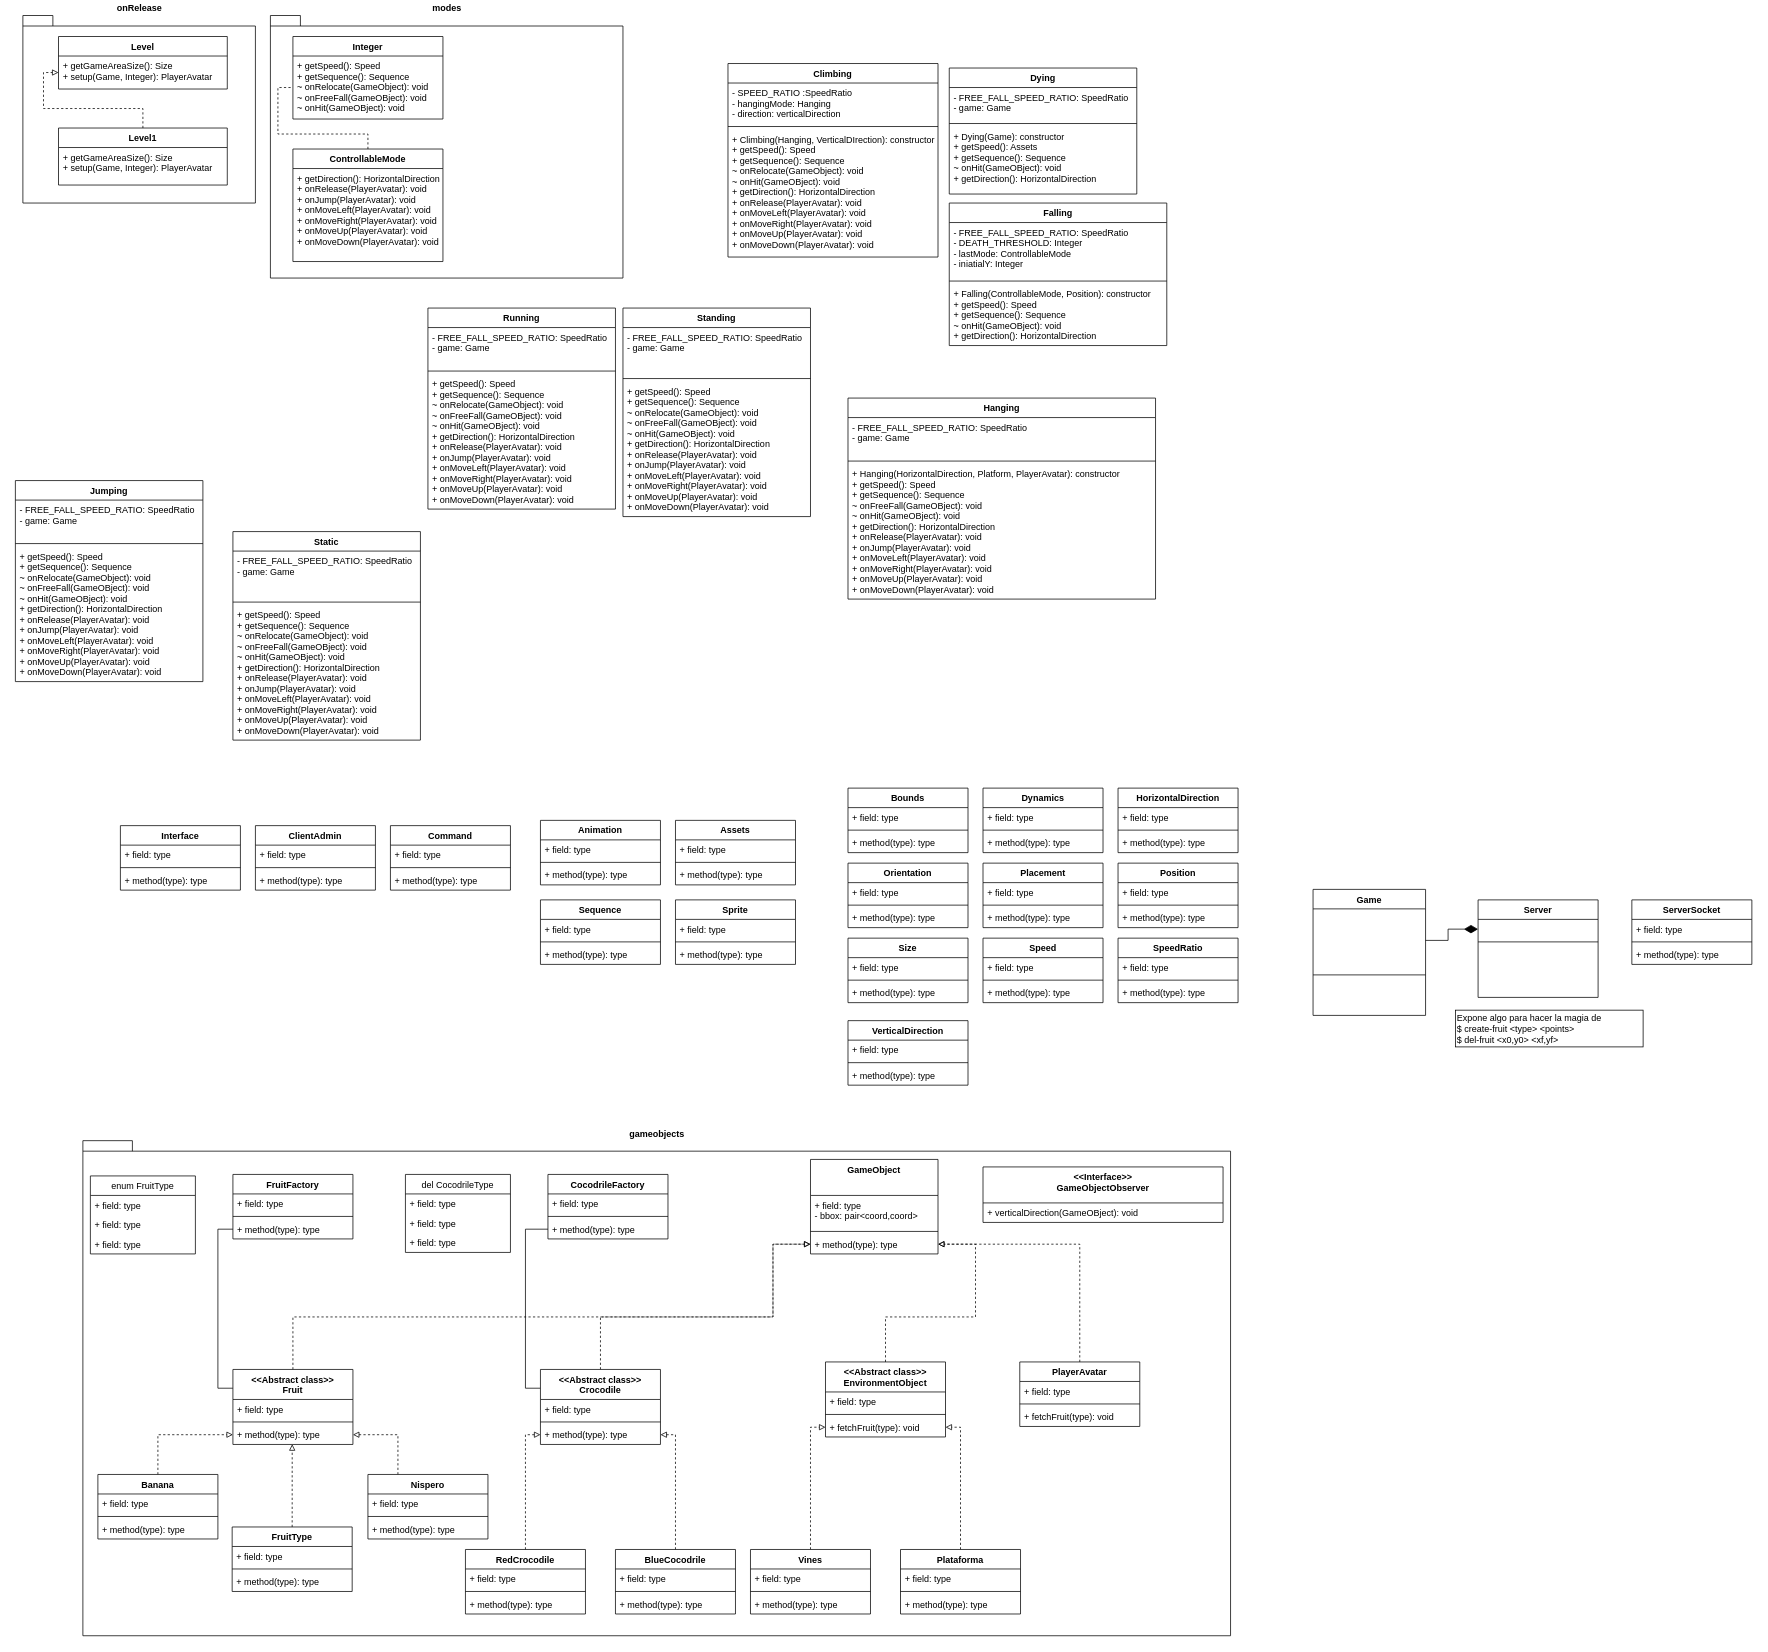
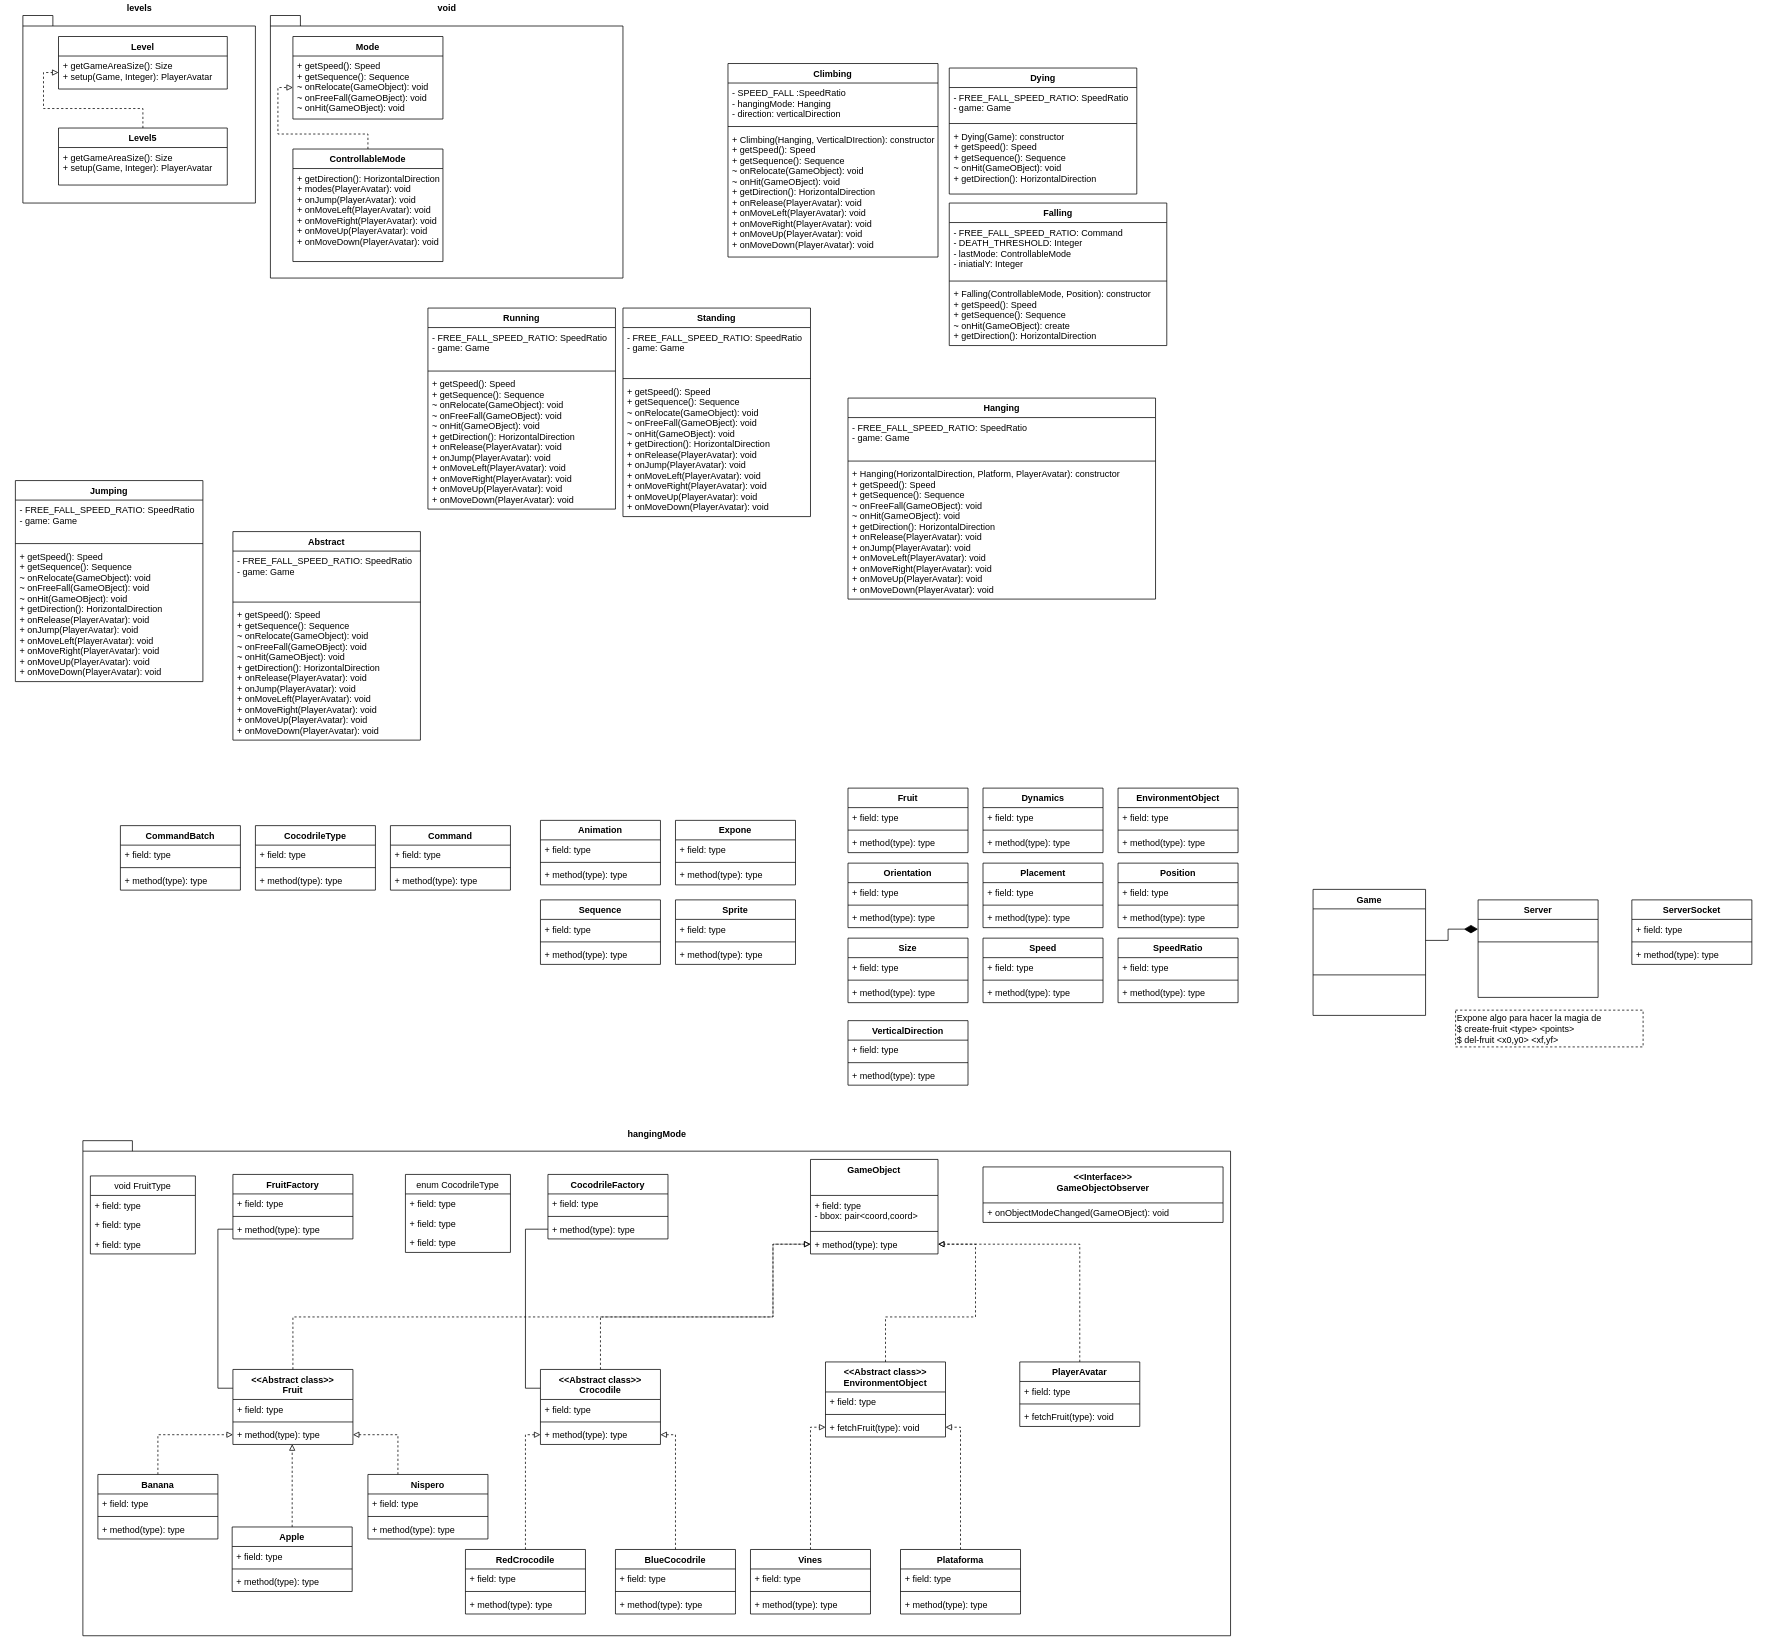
(140, 8) -> (140, 8)
(447, 8) -> (447, 8)
(368, 47) -> (368, 47)
(287, 87) -> (286, 87)
(790, 93) -> (788, 93)
(1014, 137) -> (1014, 137)
(143, 138) -> (143, 138)
(380, 179) -> (380, 179)
(1037, 233) -> (1030, 233)
(1064, 294) -> (1064, 294)
(326, 542) -> (326, 542)
(908, 798) -> (908, 798)
(1178, 798) -> (1178, 798)
(735, 830) -> (735, 830)
(180, 836) -> (180, 836)
(315, 836) -> (315, 836)
(1549, 1028) -> (1549, 1028)
(657, 1133) -> (657, 1133)
(458, 1184) -> (458, 1184)
(143, 1186) -> (143, 1186)
(1071, 1213) -> (1081, 1213)
(292, 1537) -> (292, 1537)
